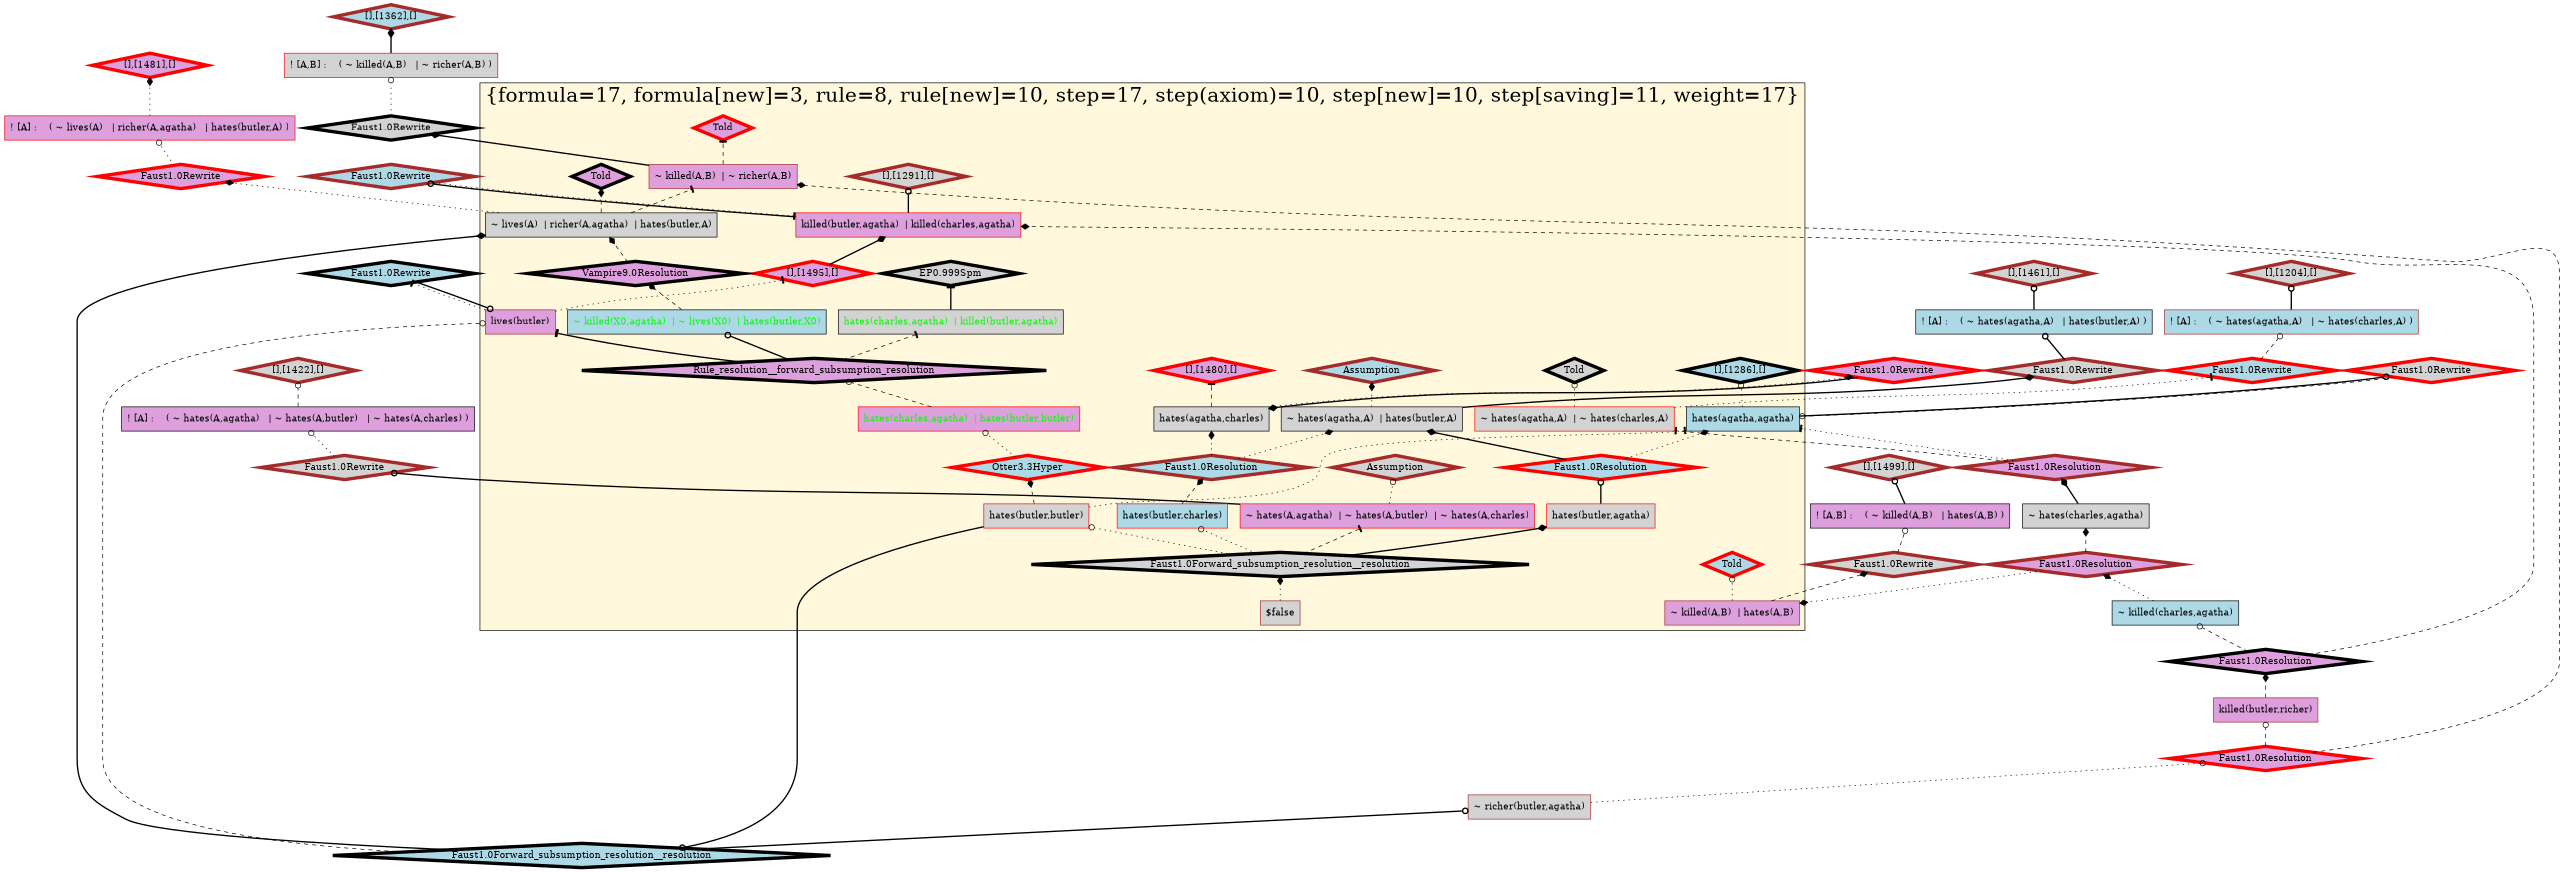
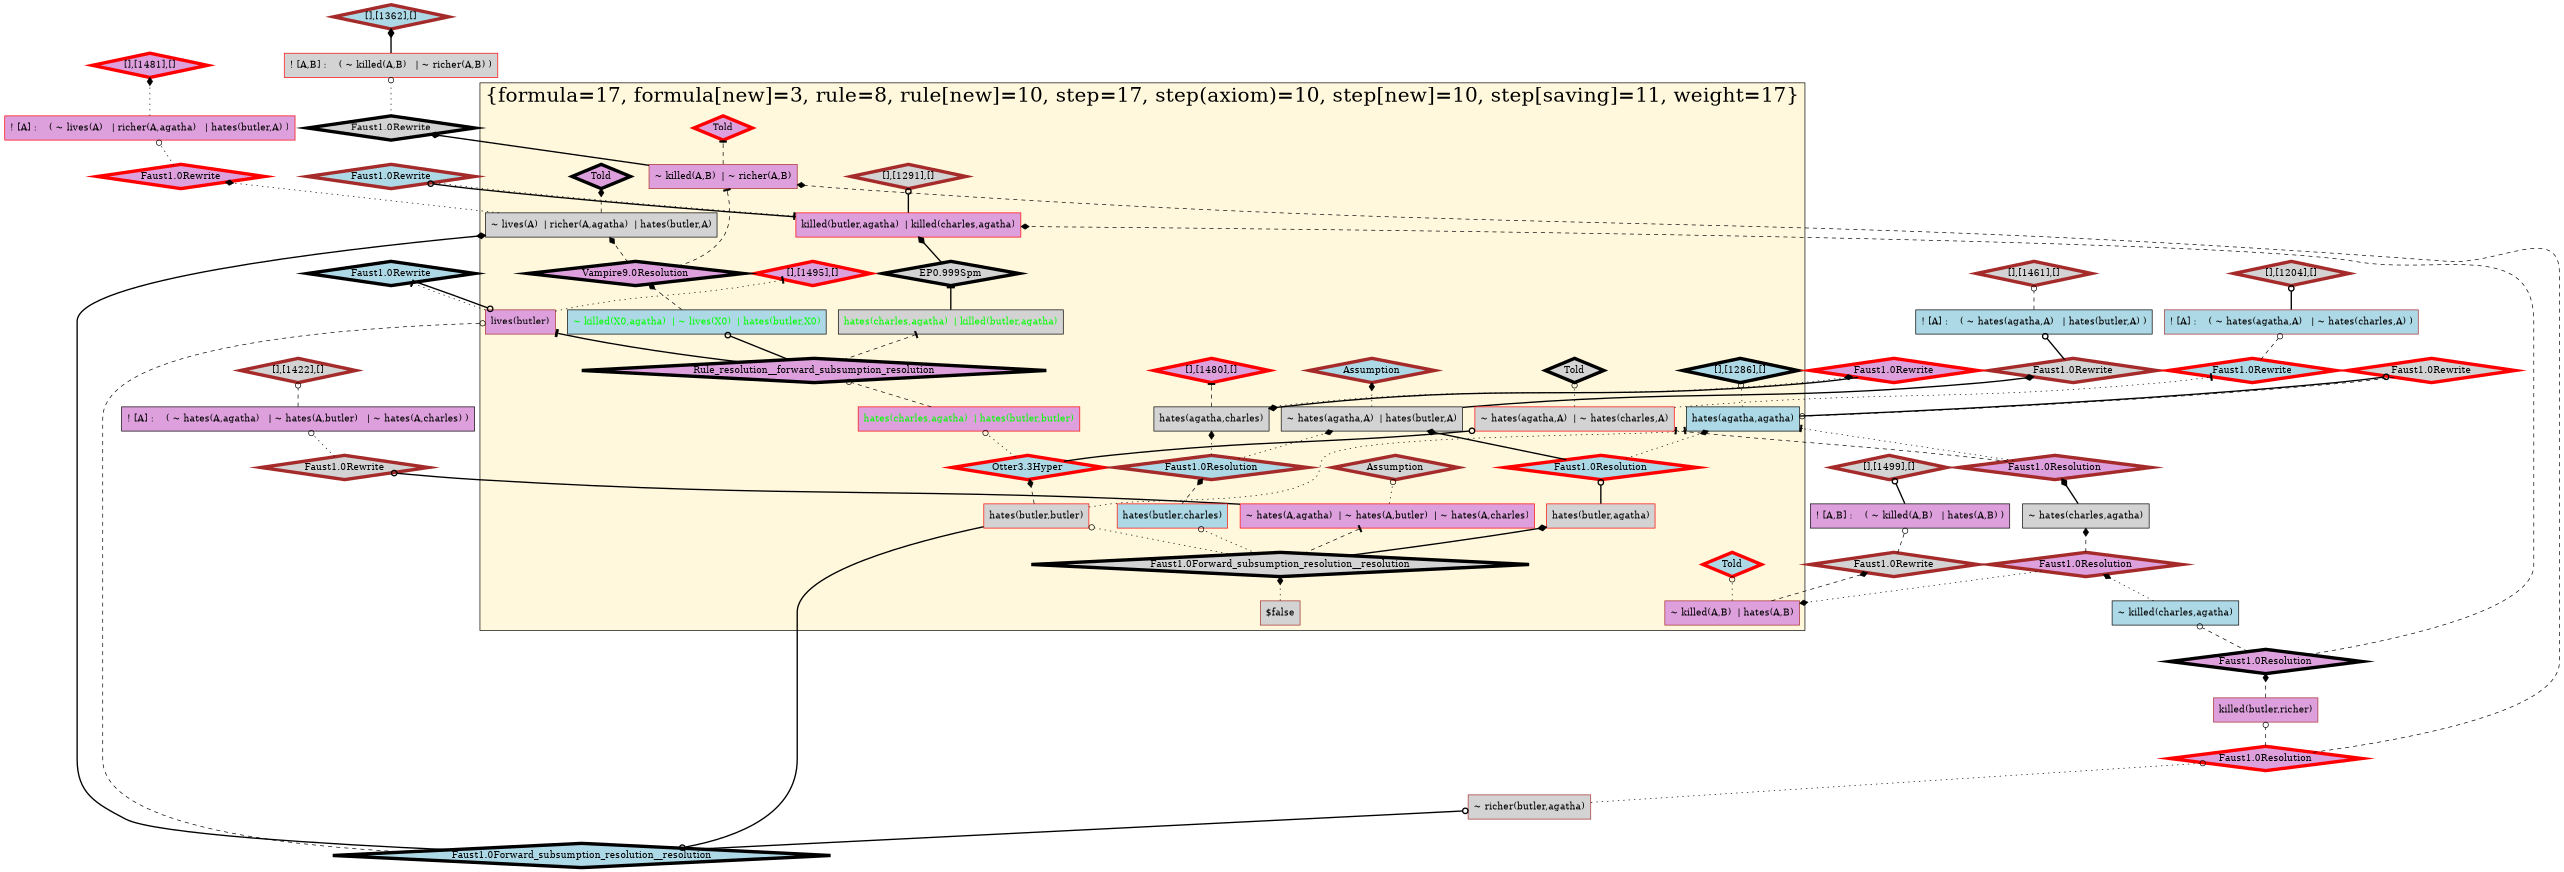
(661, 201) -> (721, 240)
(853, 253) -> (933, 253)
(2034, 300) -> (2034, 300)
none -> (1266, 443)
